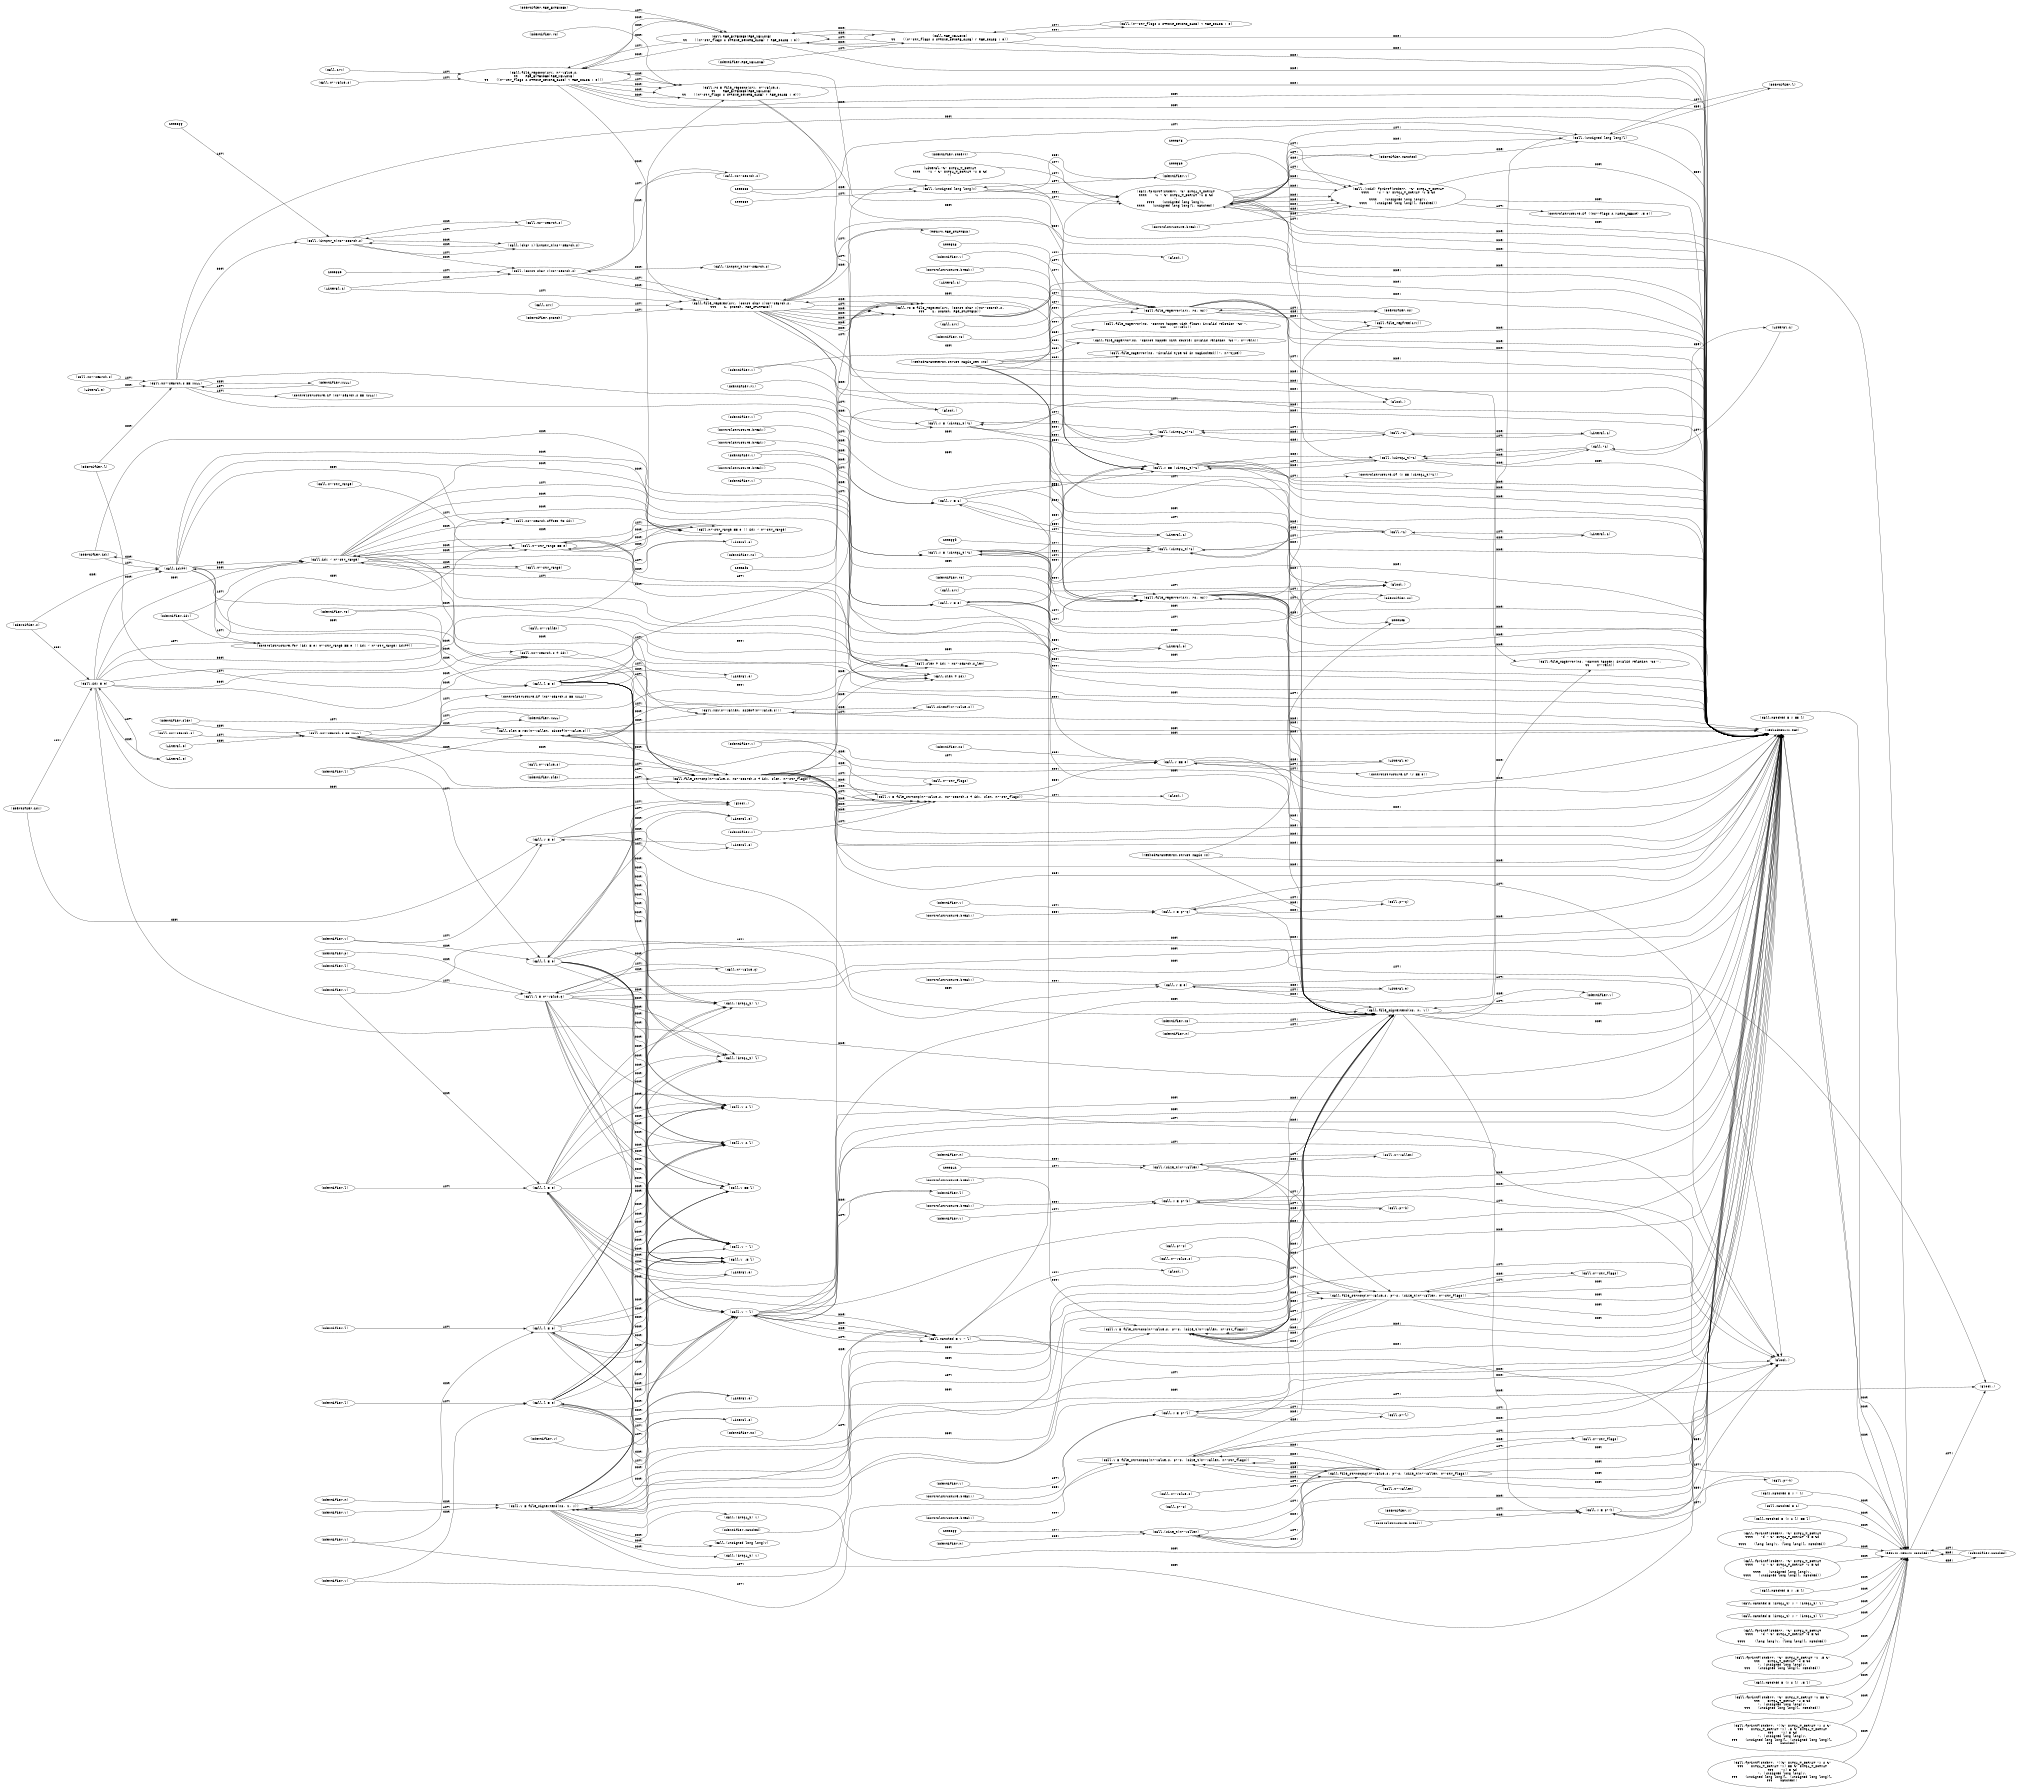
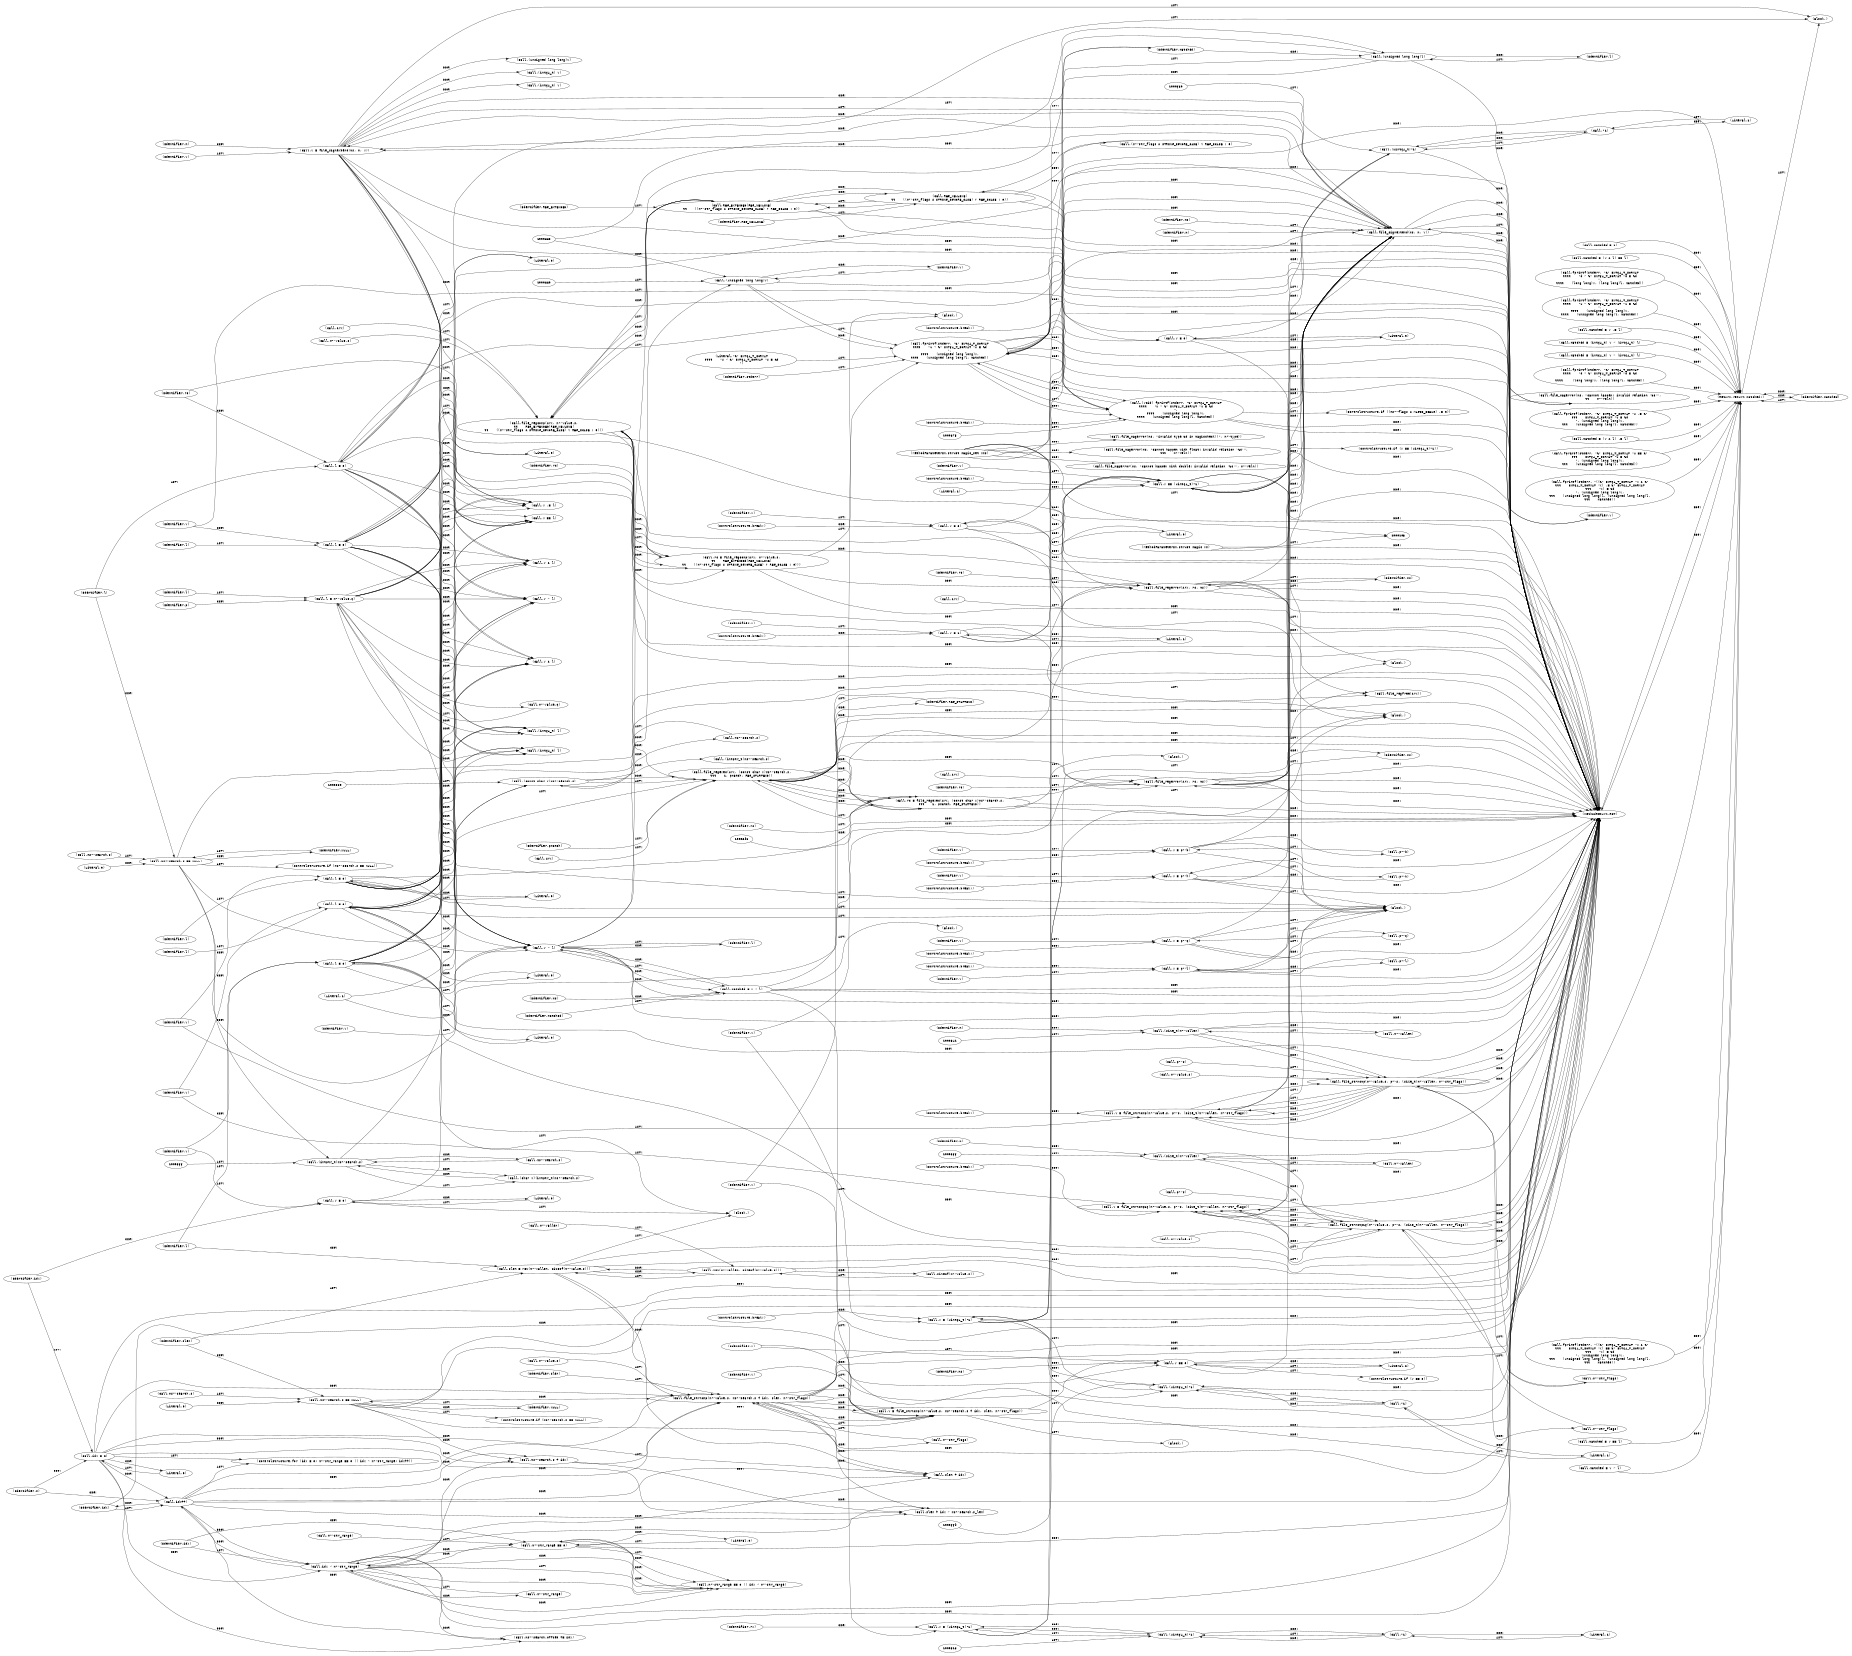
(950, 232) -> (950, 702)
(1295, 910) -> (1295, 952)
(1494, 1264) -> (1299, 469)
(1699, 1439) -> (1398, 885)
